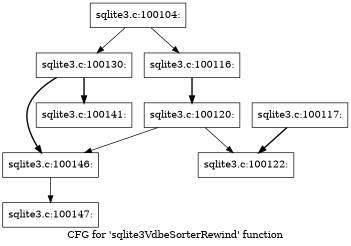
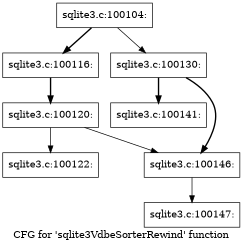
(162, 38) -> (80, 38)
(300, 115) -> none
